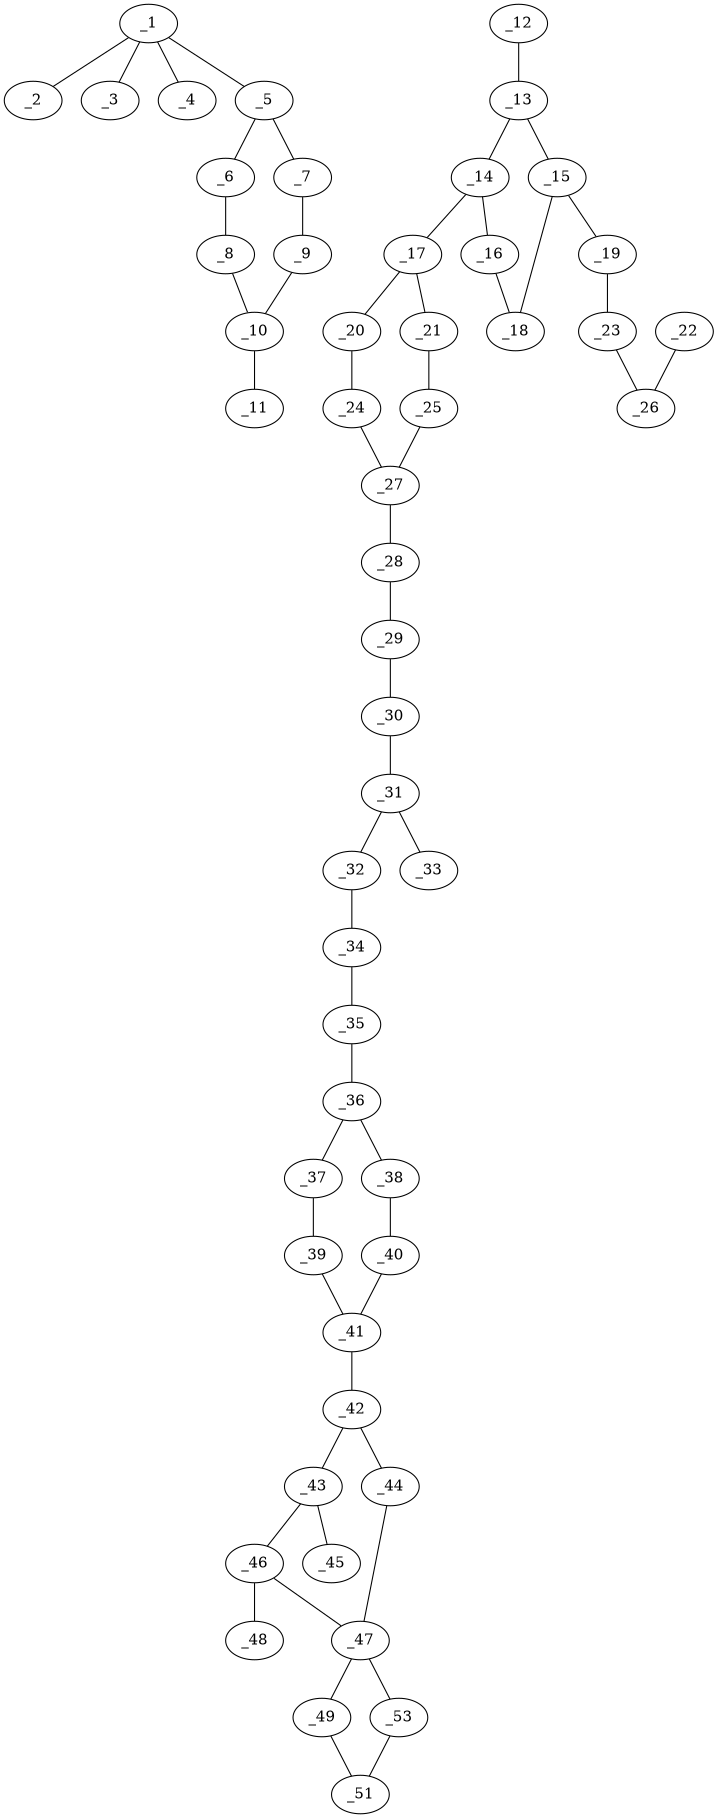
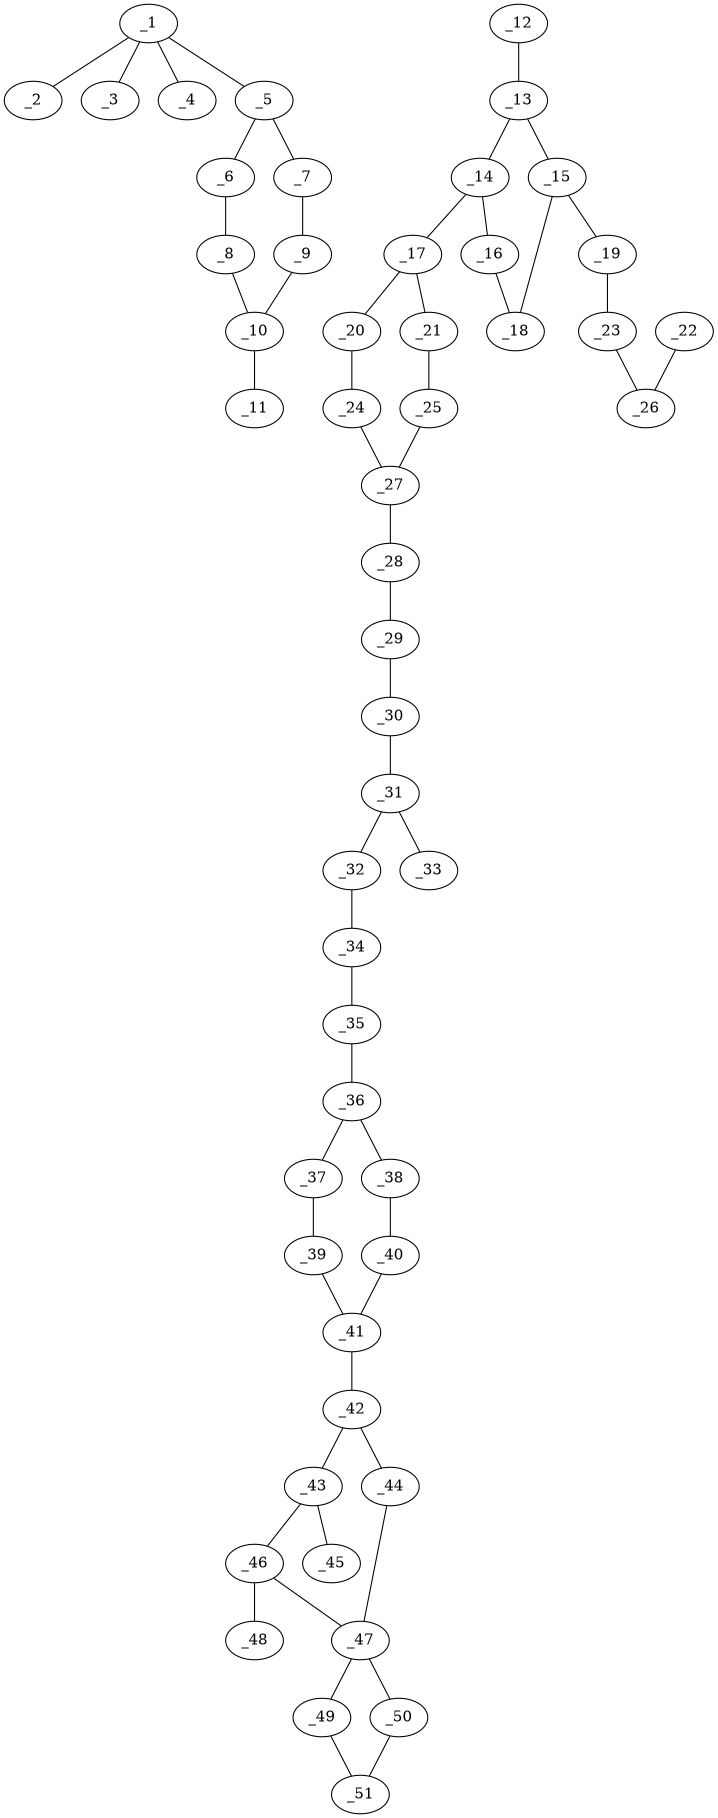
(399, 1718) -> (399, 1718)
